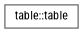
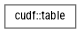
(42, 16) -> (40, 16)
